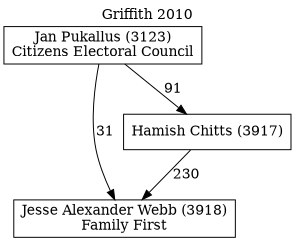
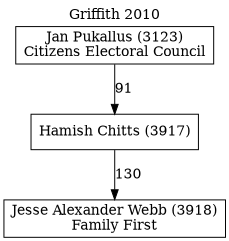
(94, 129) -> none
(187, 175) -> (129, 175)
